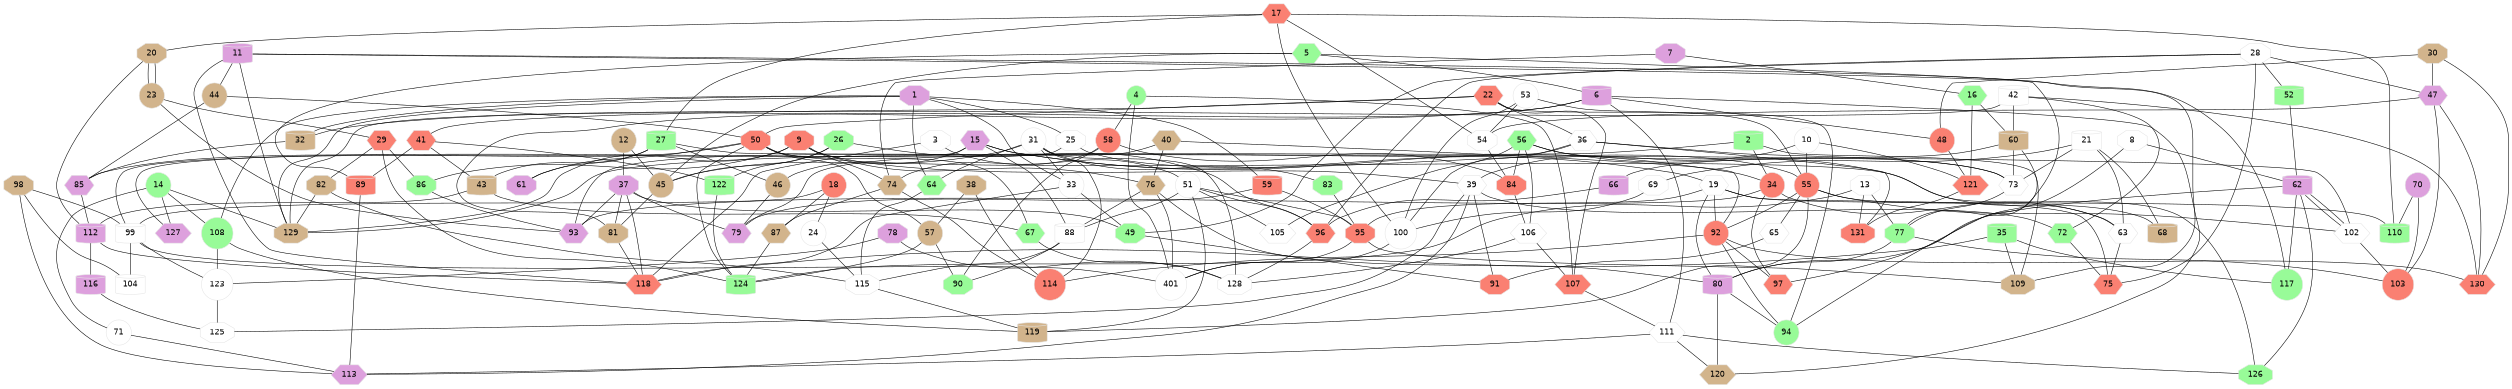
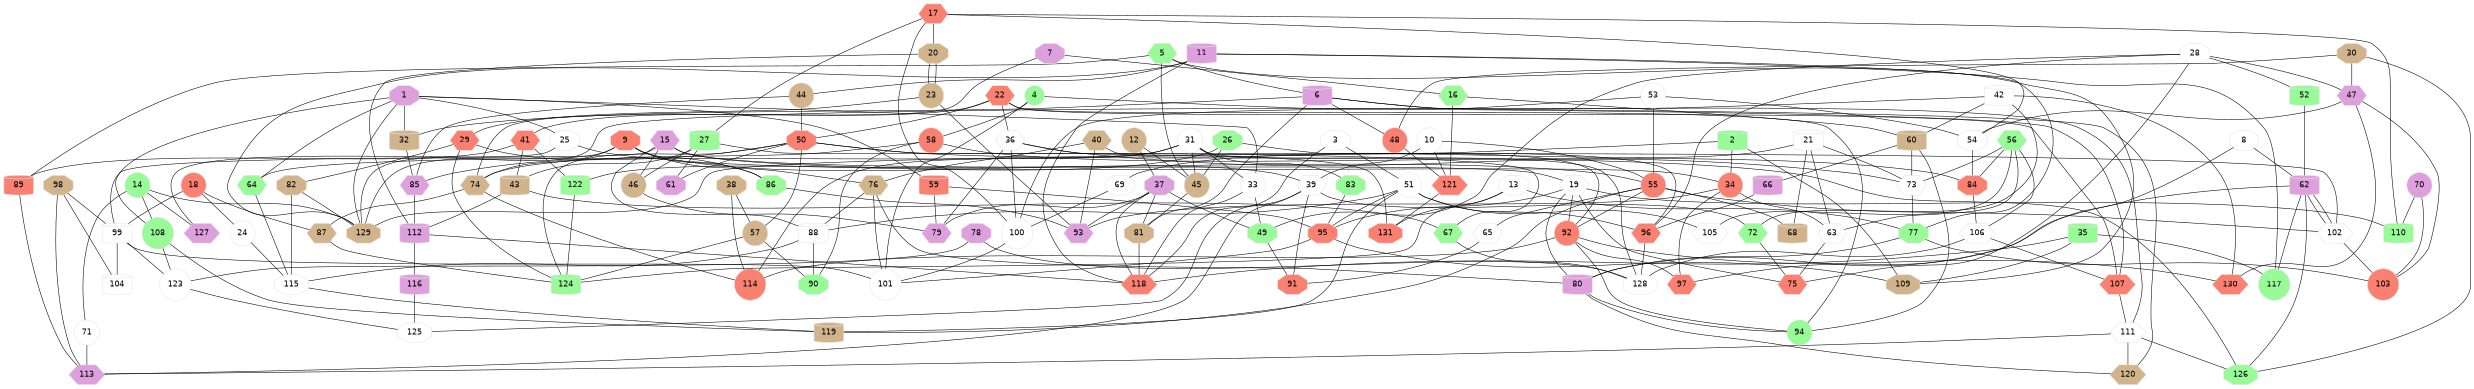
(2509, 156) -> (2471, 260)
(1171, 285) -> (886, 285)
